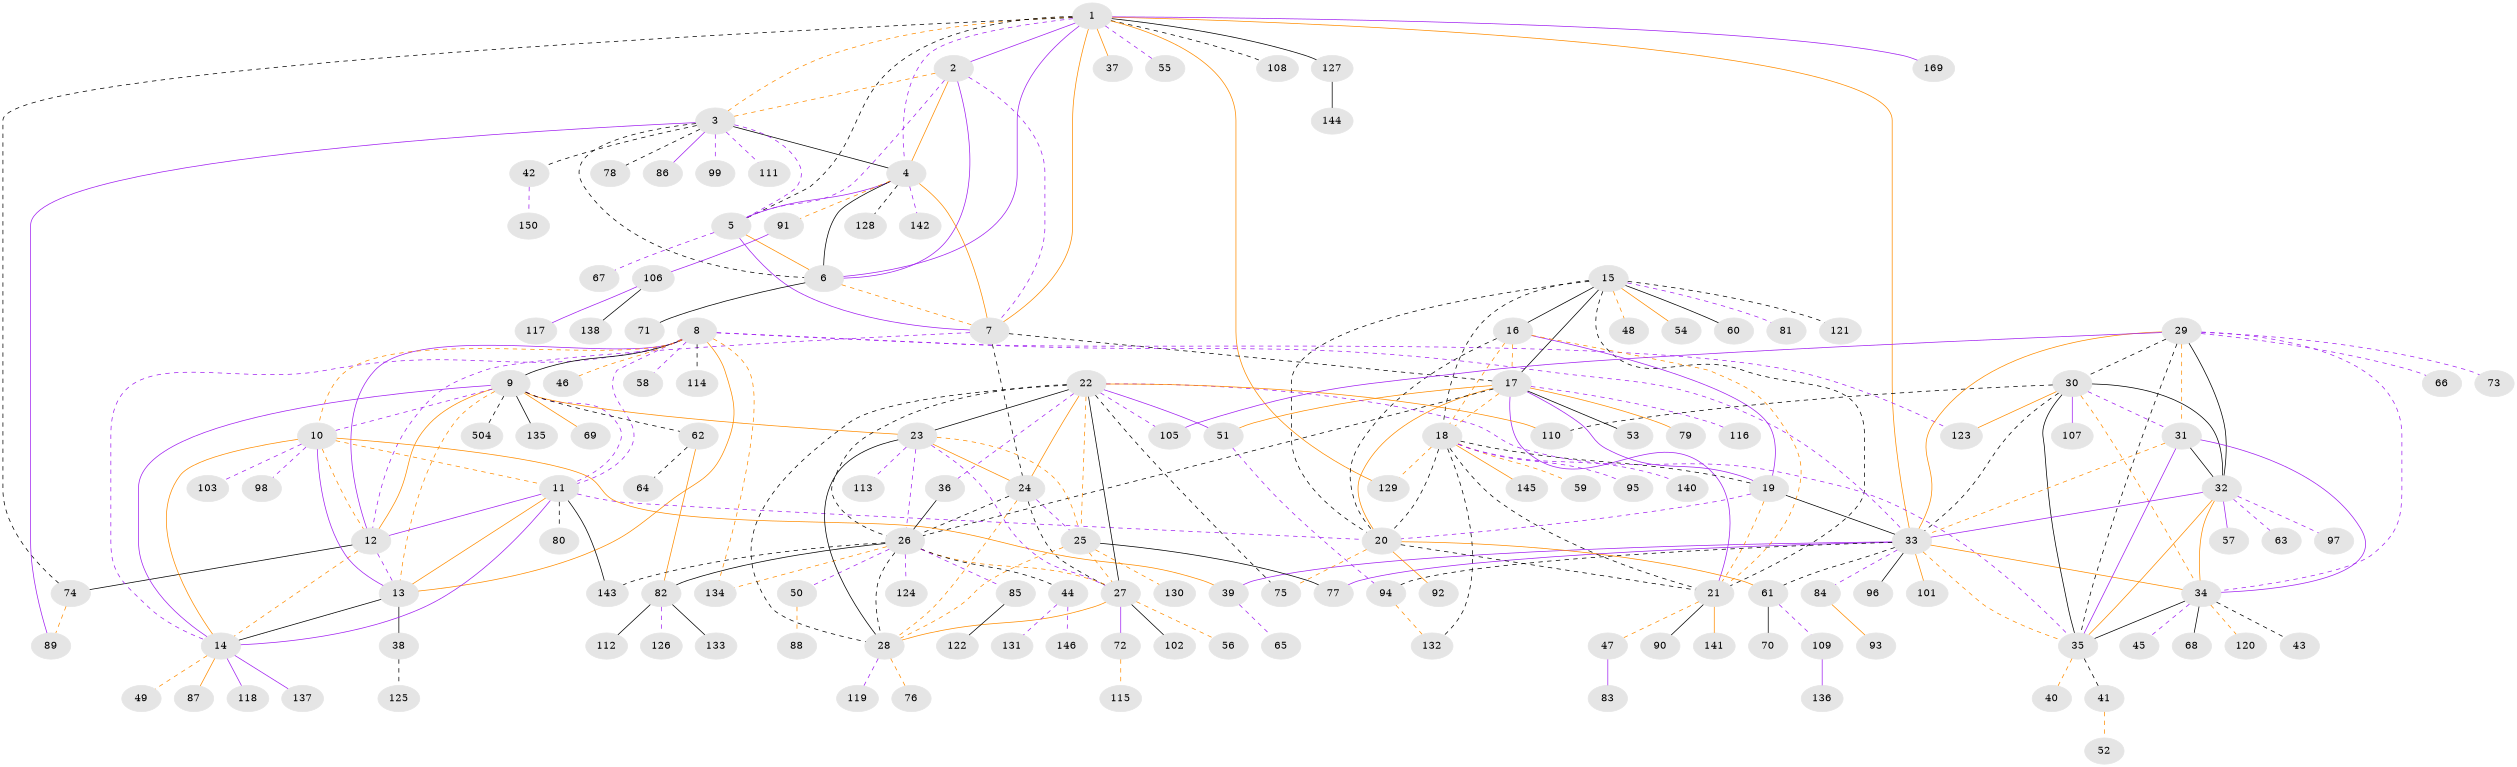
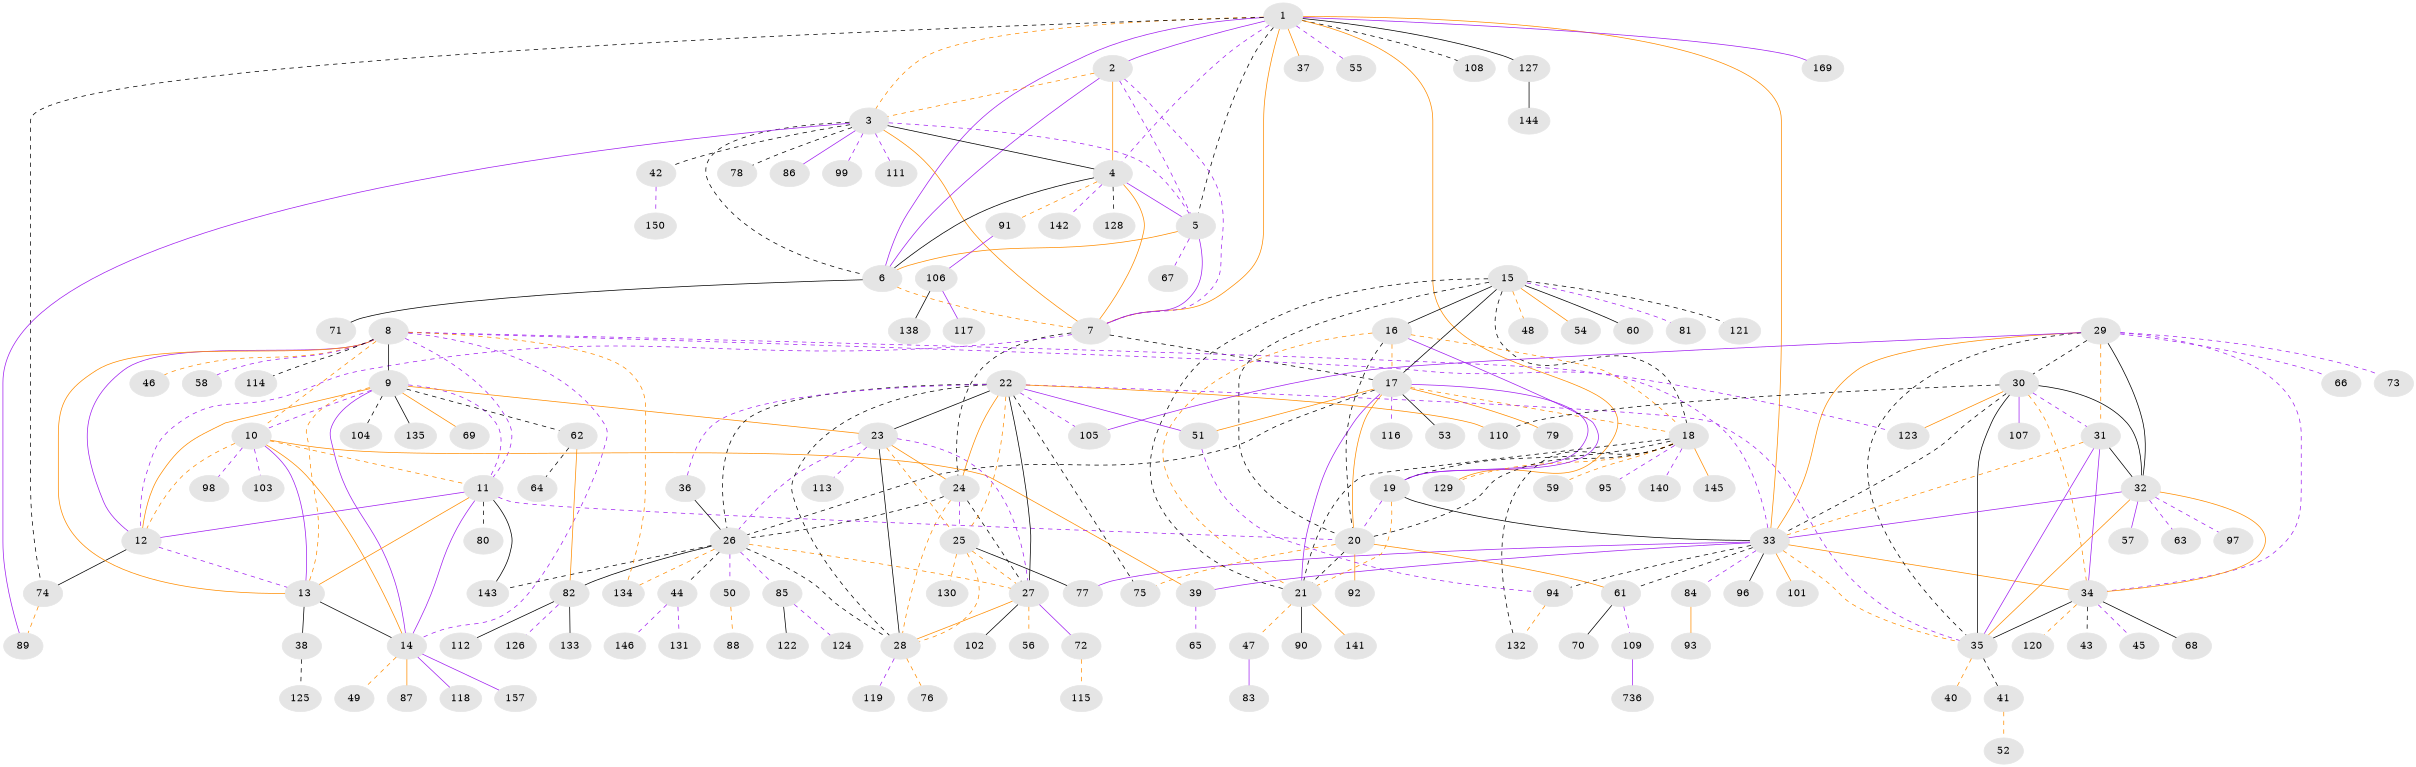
none -> (973, 232)
(482, 436) -> (361, 436)
(906, 567) -> (812, 620)
(296, 594) -> none
(303, 699) -> (516, 699)
(1822, 699) -> (1633, 699)
